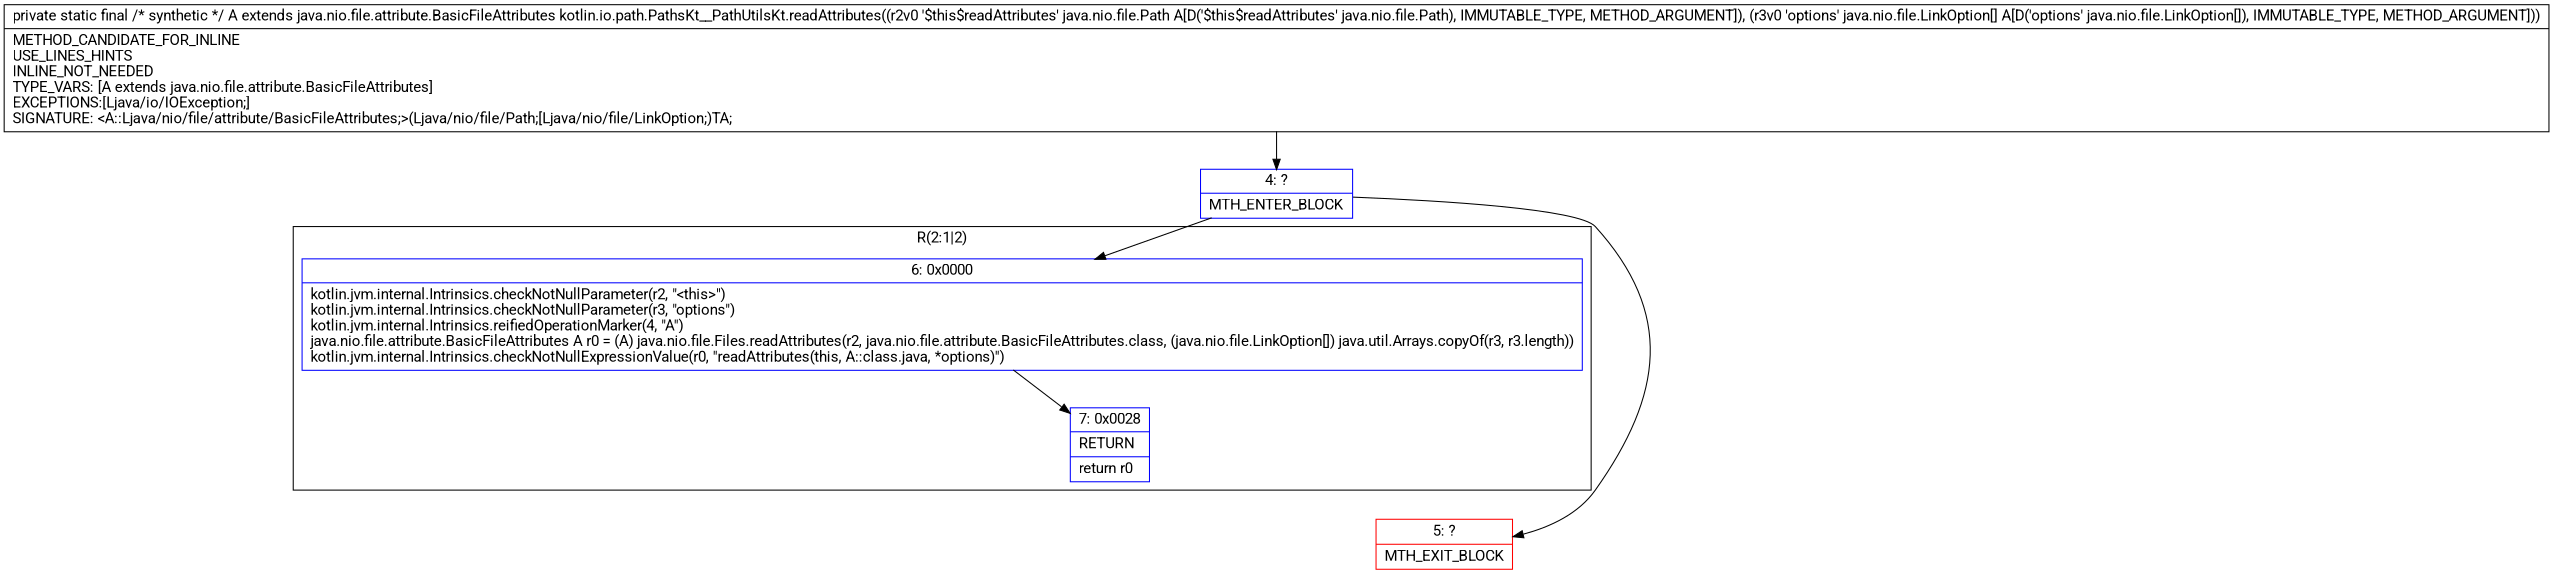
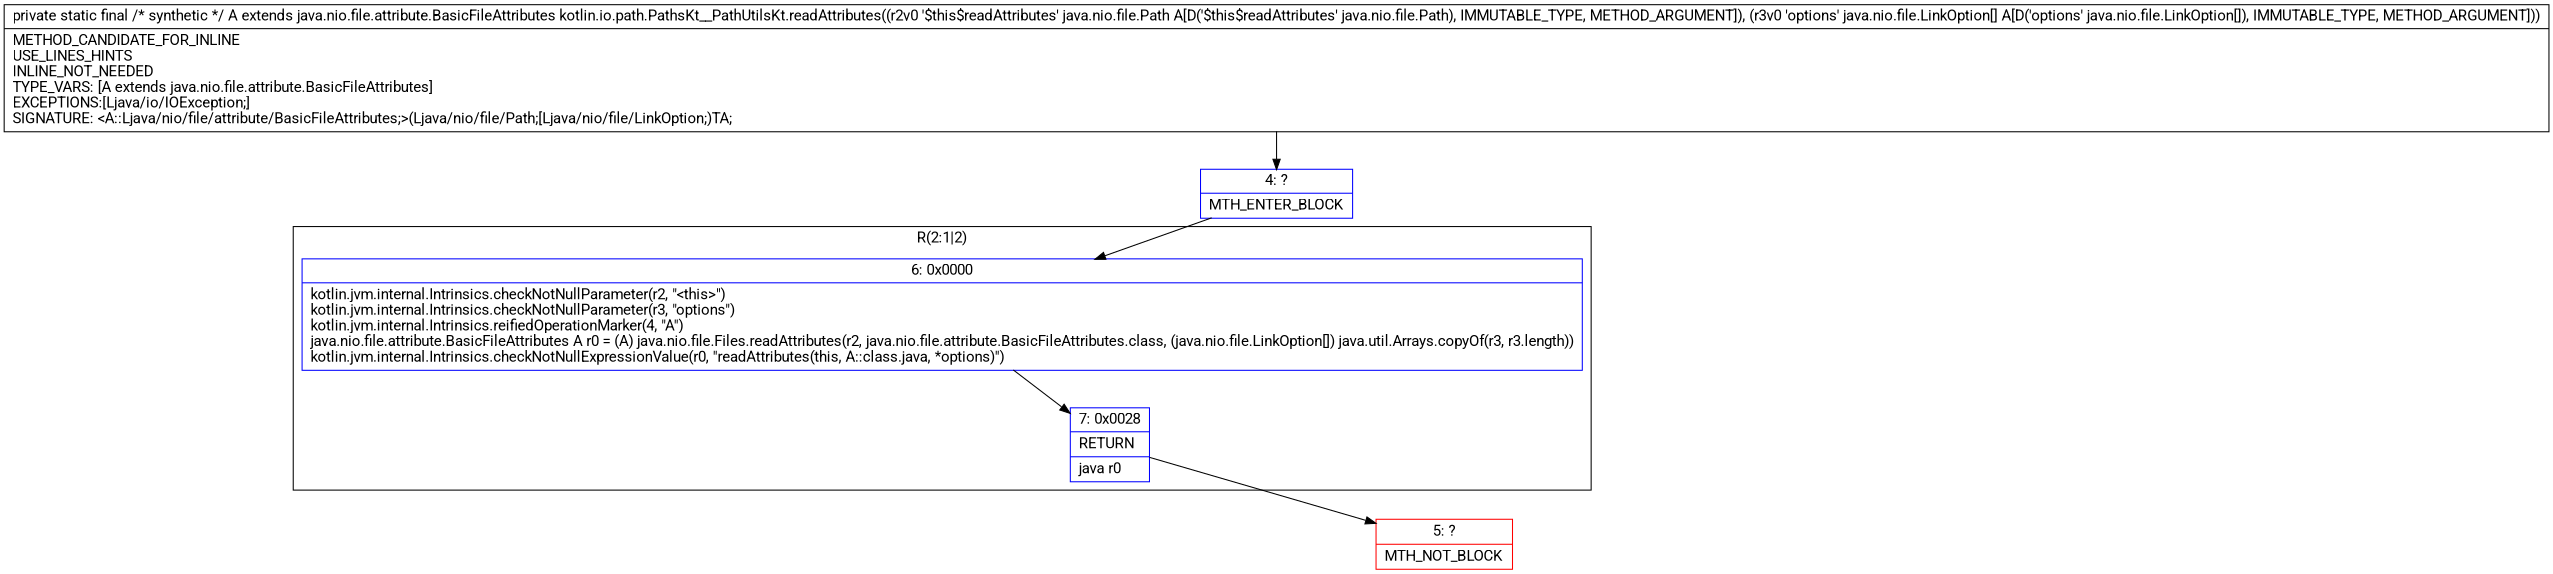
(1632, 281) -> (1236, 483)
(1106, 469) -> (1100, 469)
(1444, 556) -> (1444, 556)
